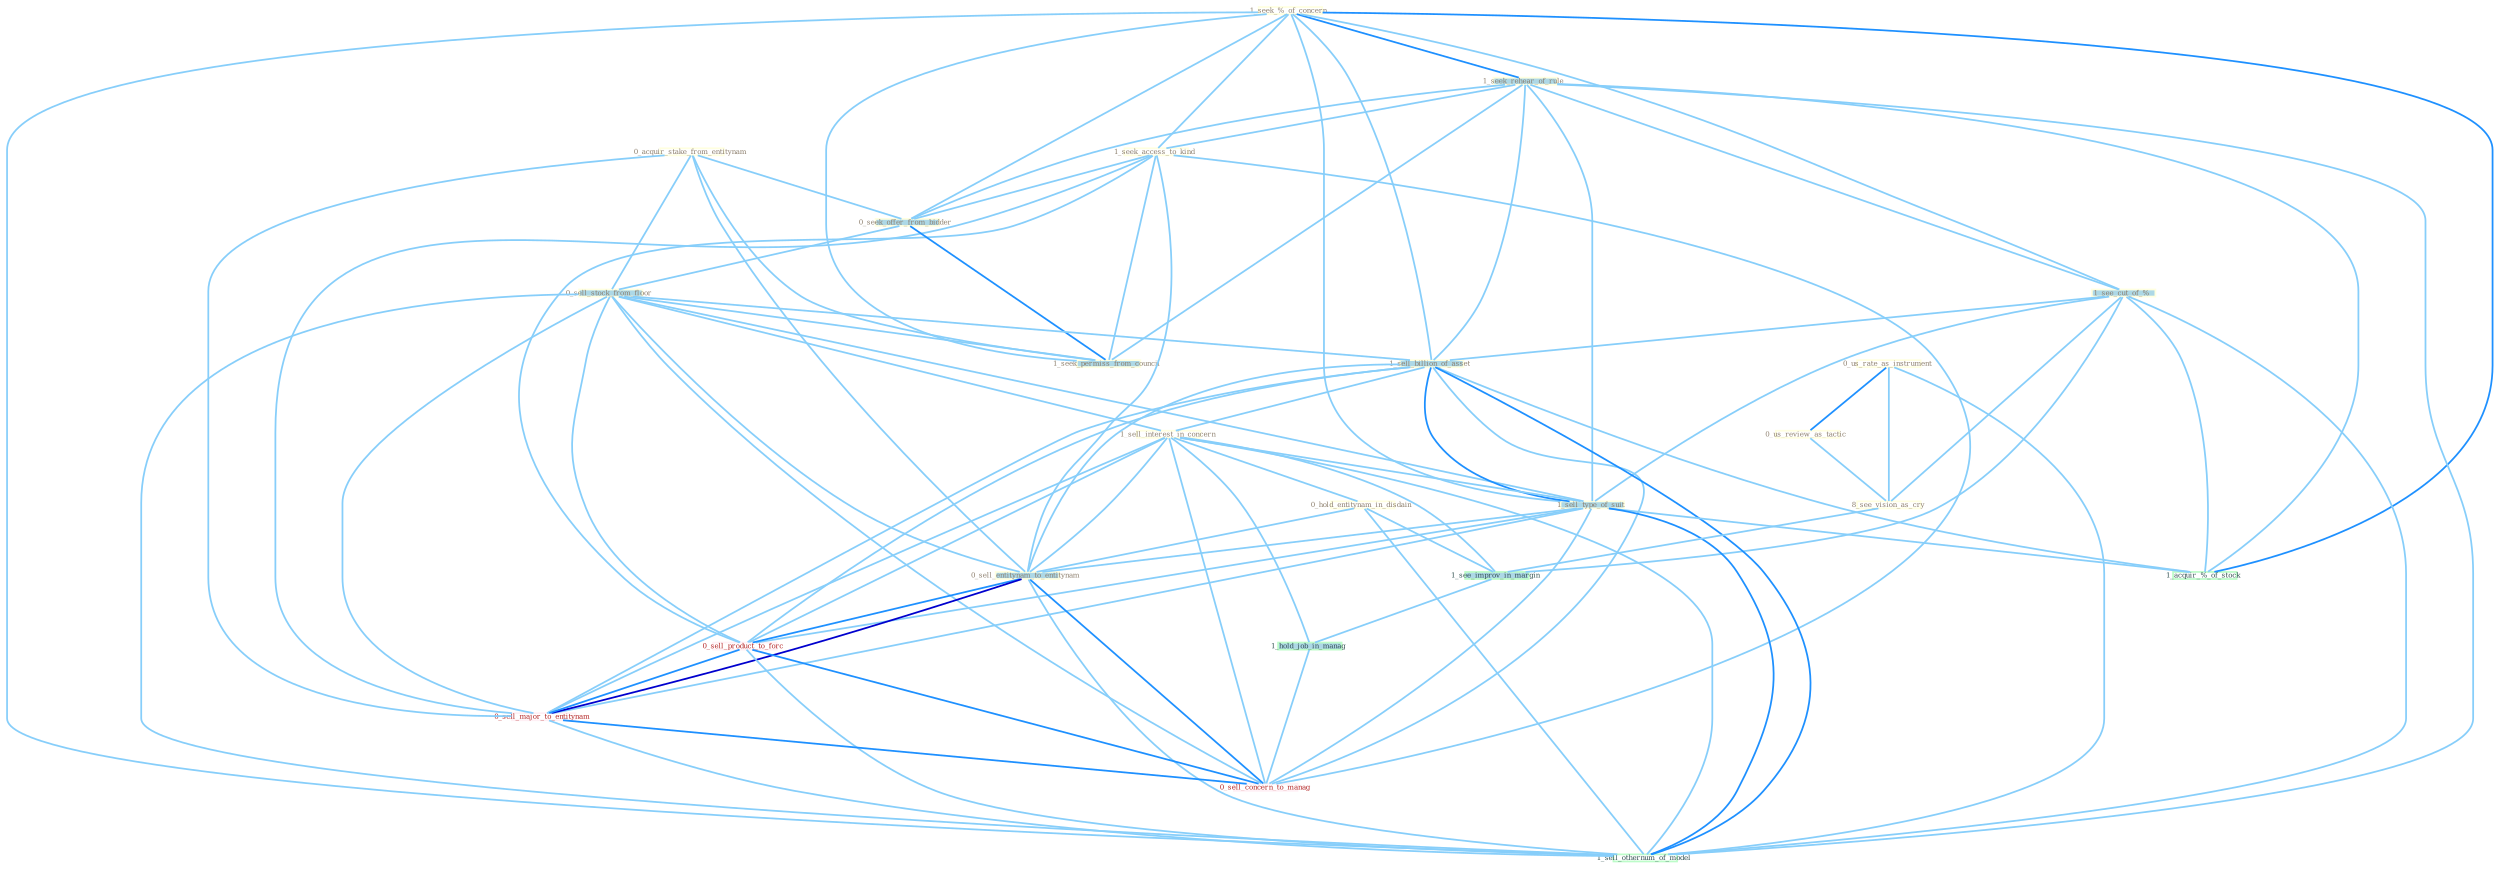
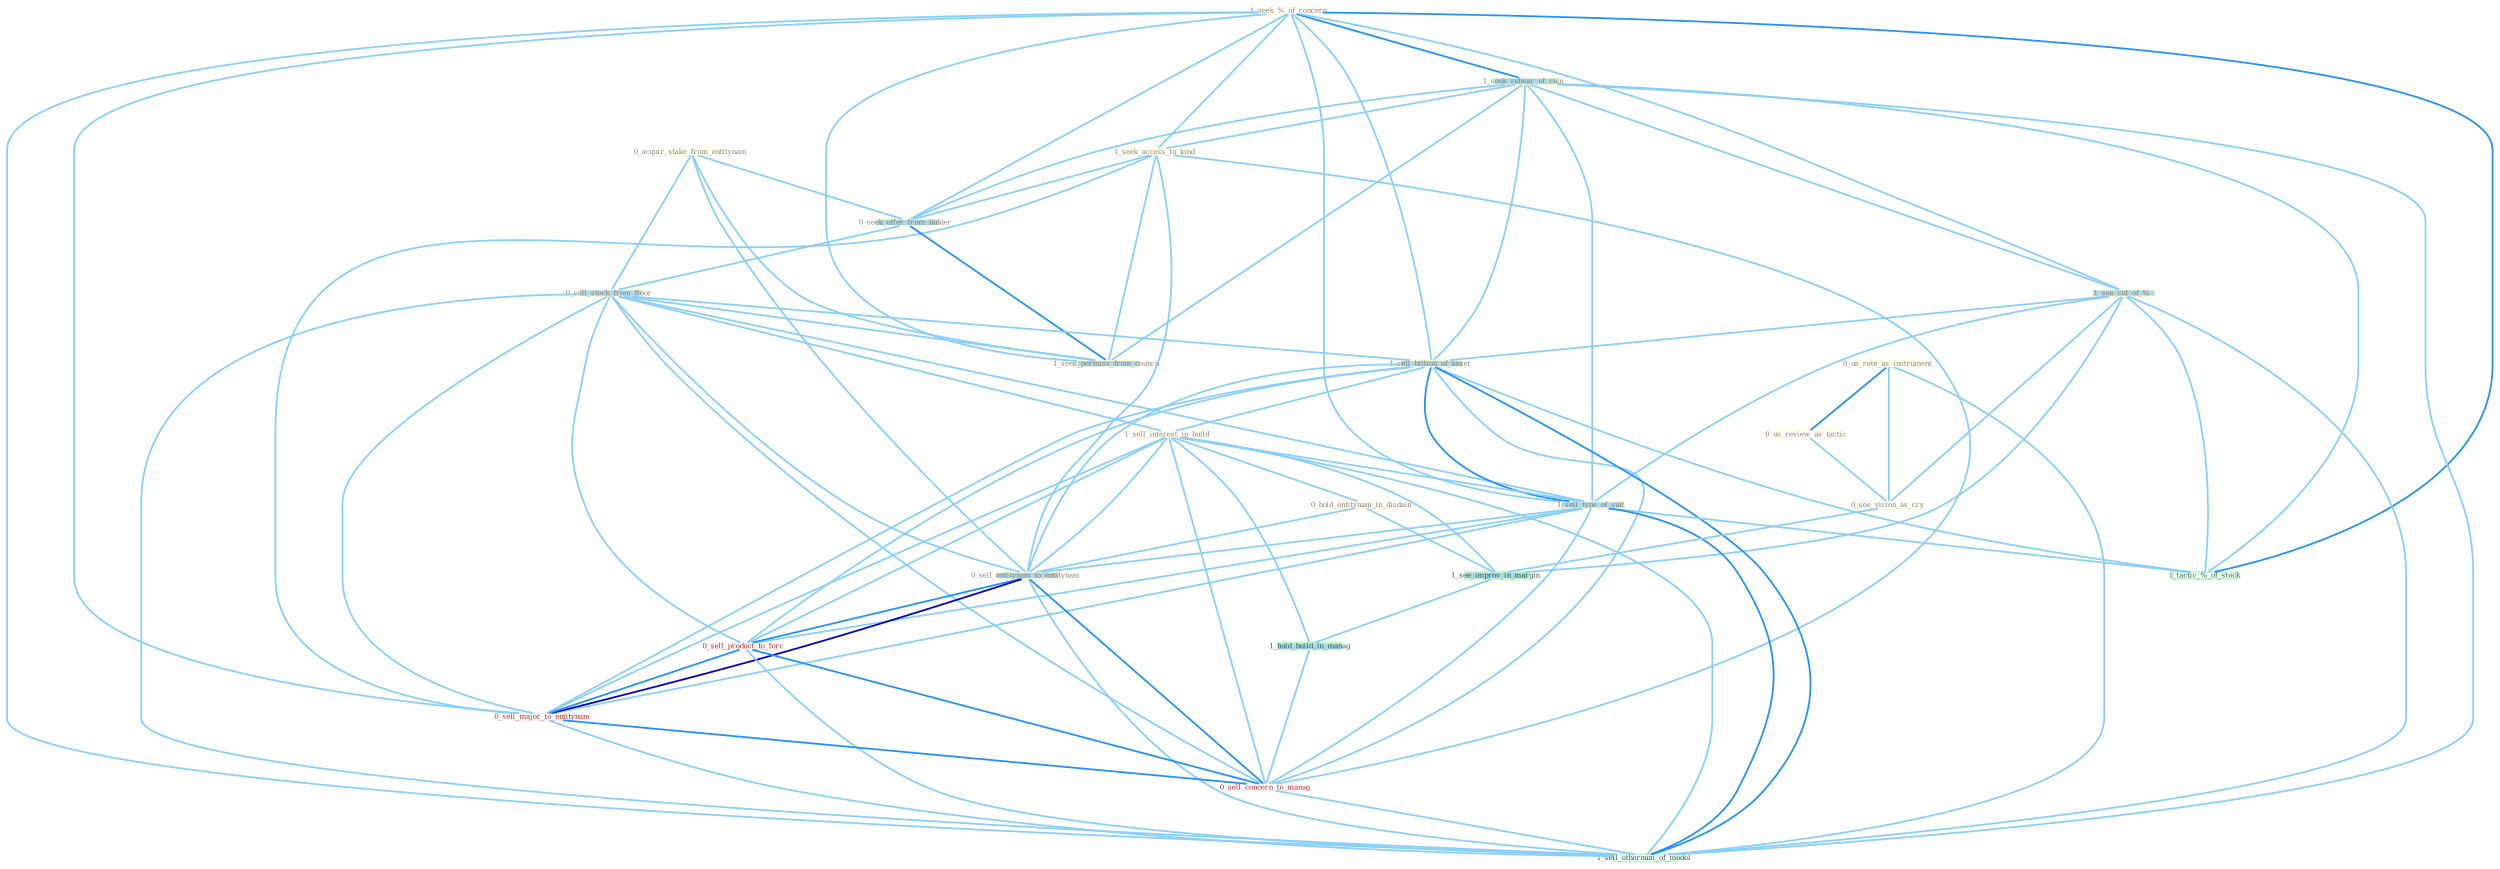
(604, 264) -> none
(208, 342) -> (203, 85)
(1169, 434) -> (1169, 434)
(1889, 505) -> (1889, 505)
(2205, 575) -> (2205, 575)
(1310, 646) -> (1310, 646)
(1504, 681) -> (1455, 823)
